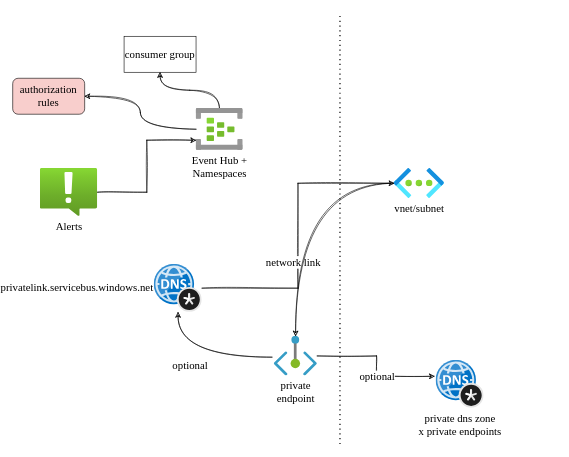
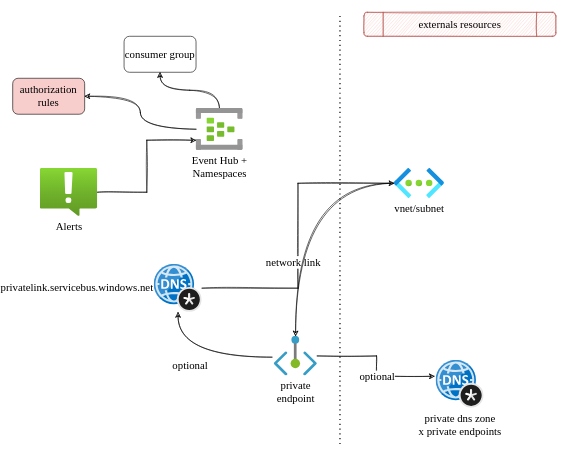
none -> (460, 24)
(160, 54) -> (160, 54)
